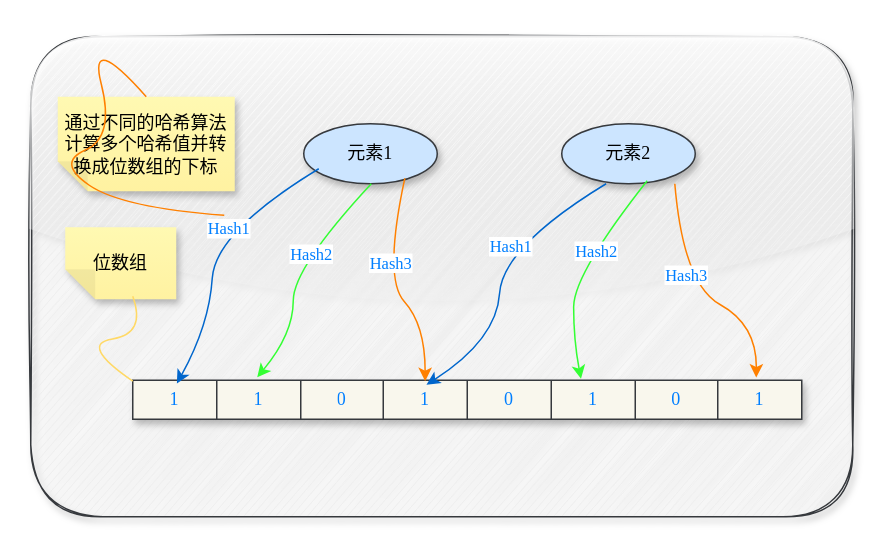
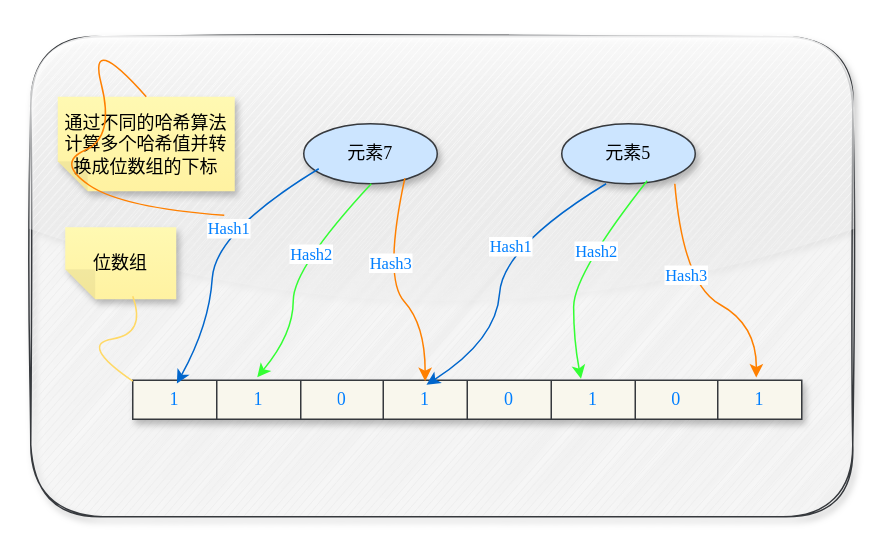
(371, 154) -> (371, 154)
(629, 154) -> (629, 154)
